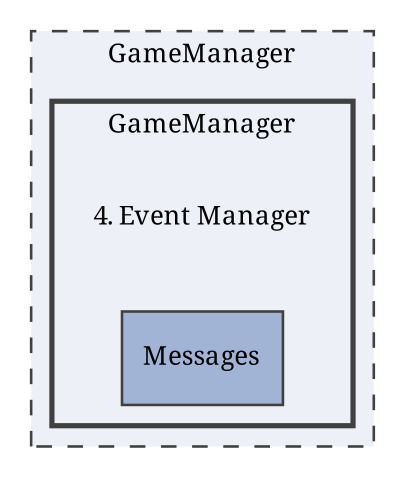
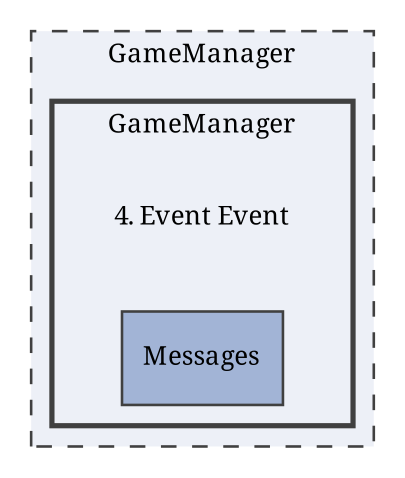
(202, 218) -> (202, 218)
